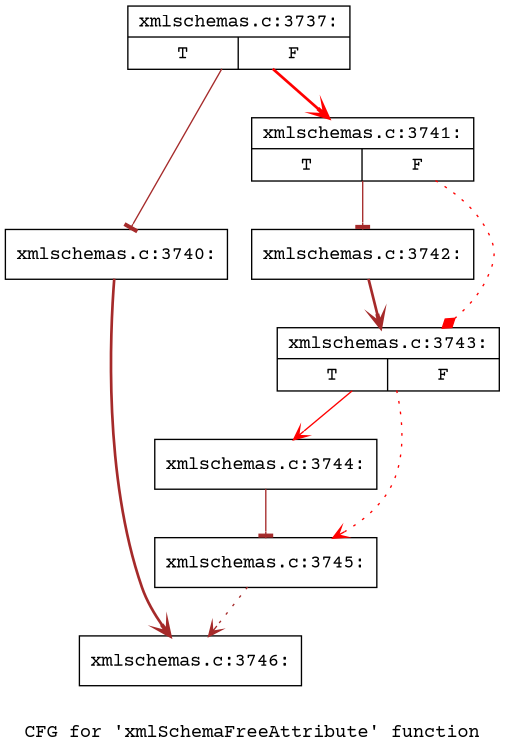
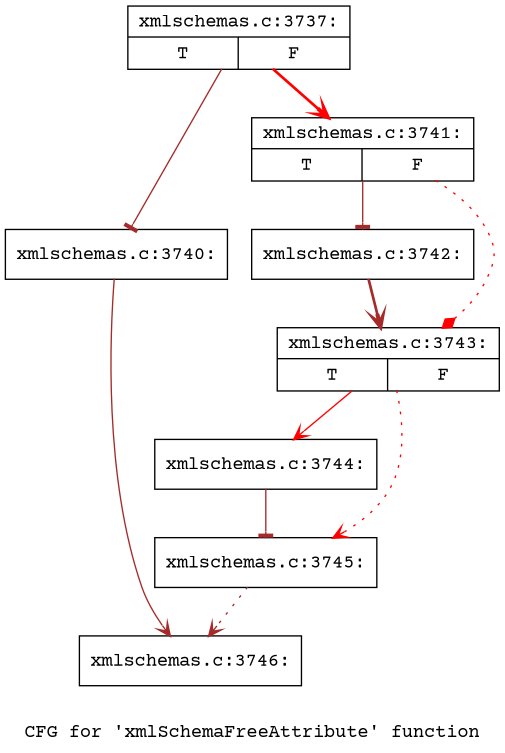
(115, 456) -> (115, 456)
